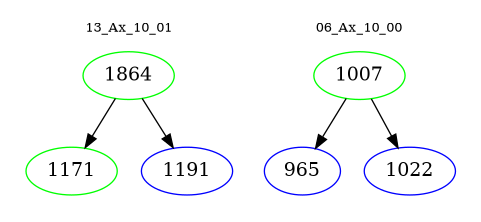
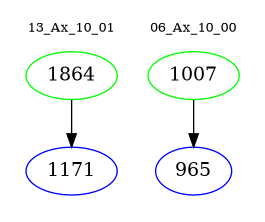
(72, 171) -> (72, 171)
(187, 171) -> none
(410, 171) -> none
